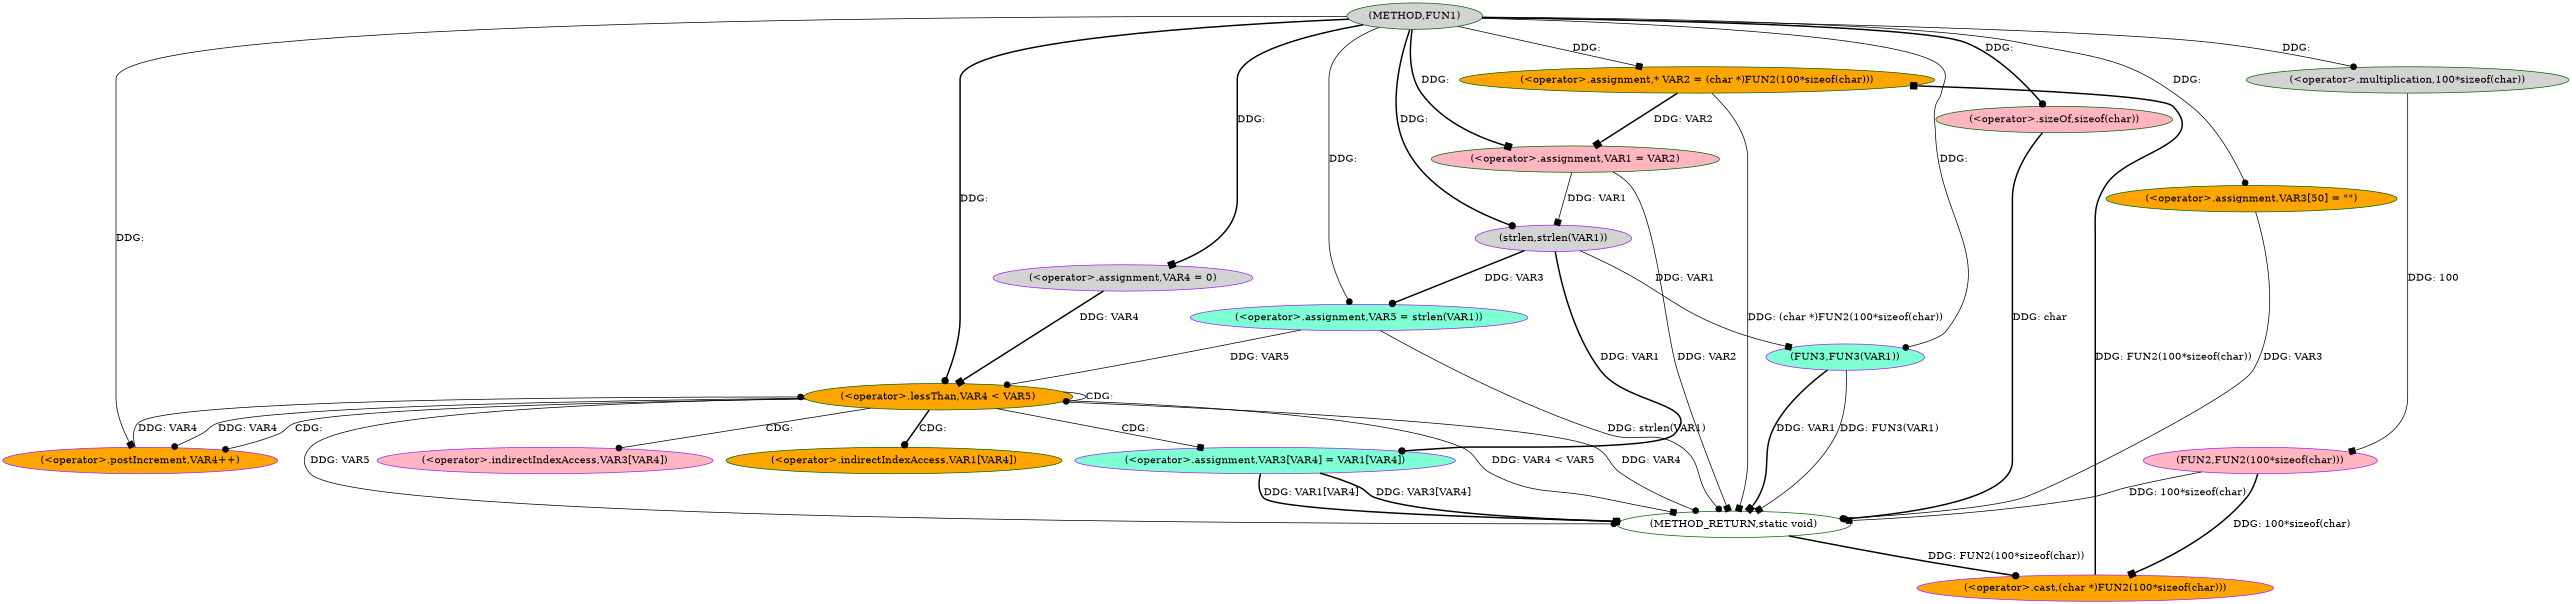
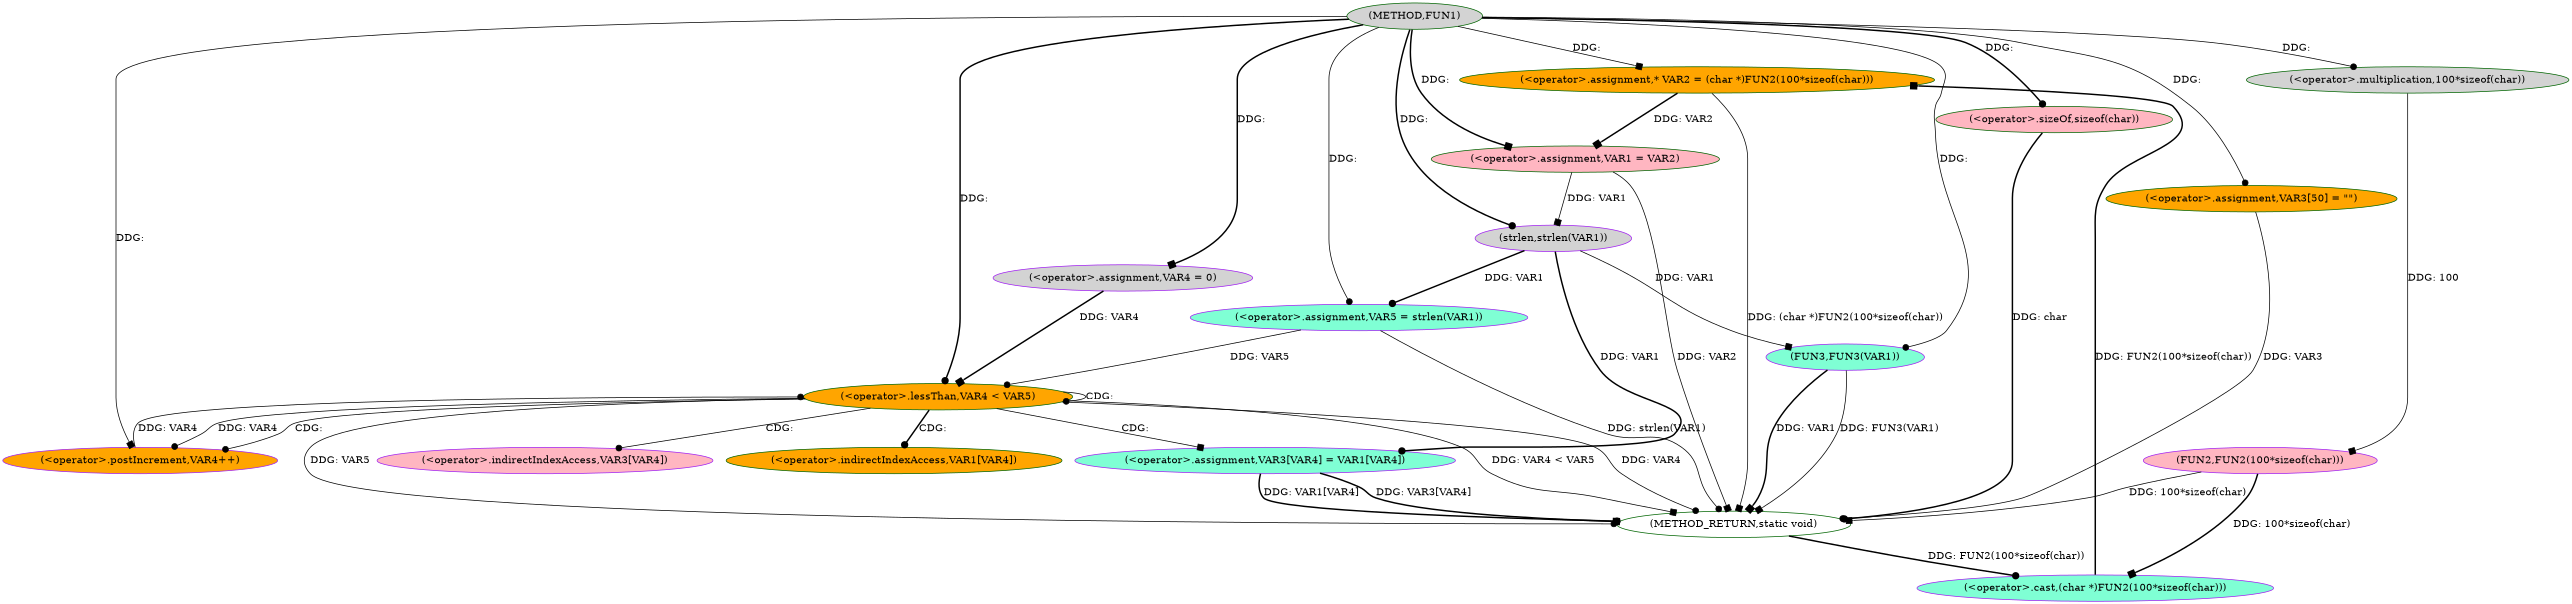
(1514, 278) -> (1514, 278)
(2095, 588) -> (2095, 588)
